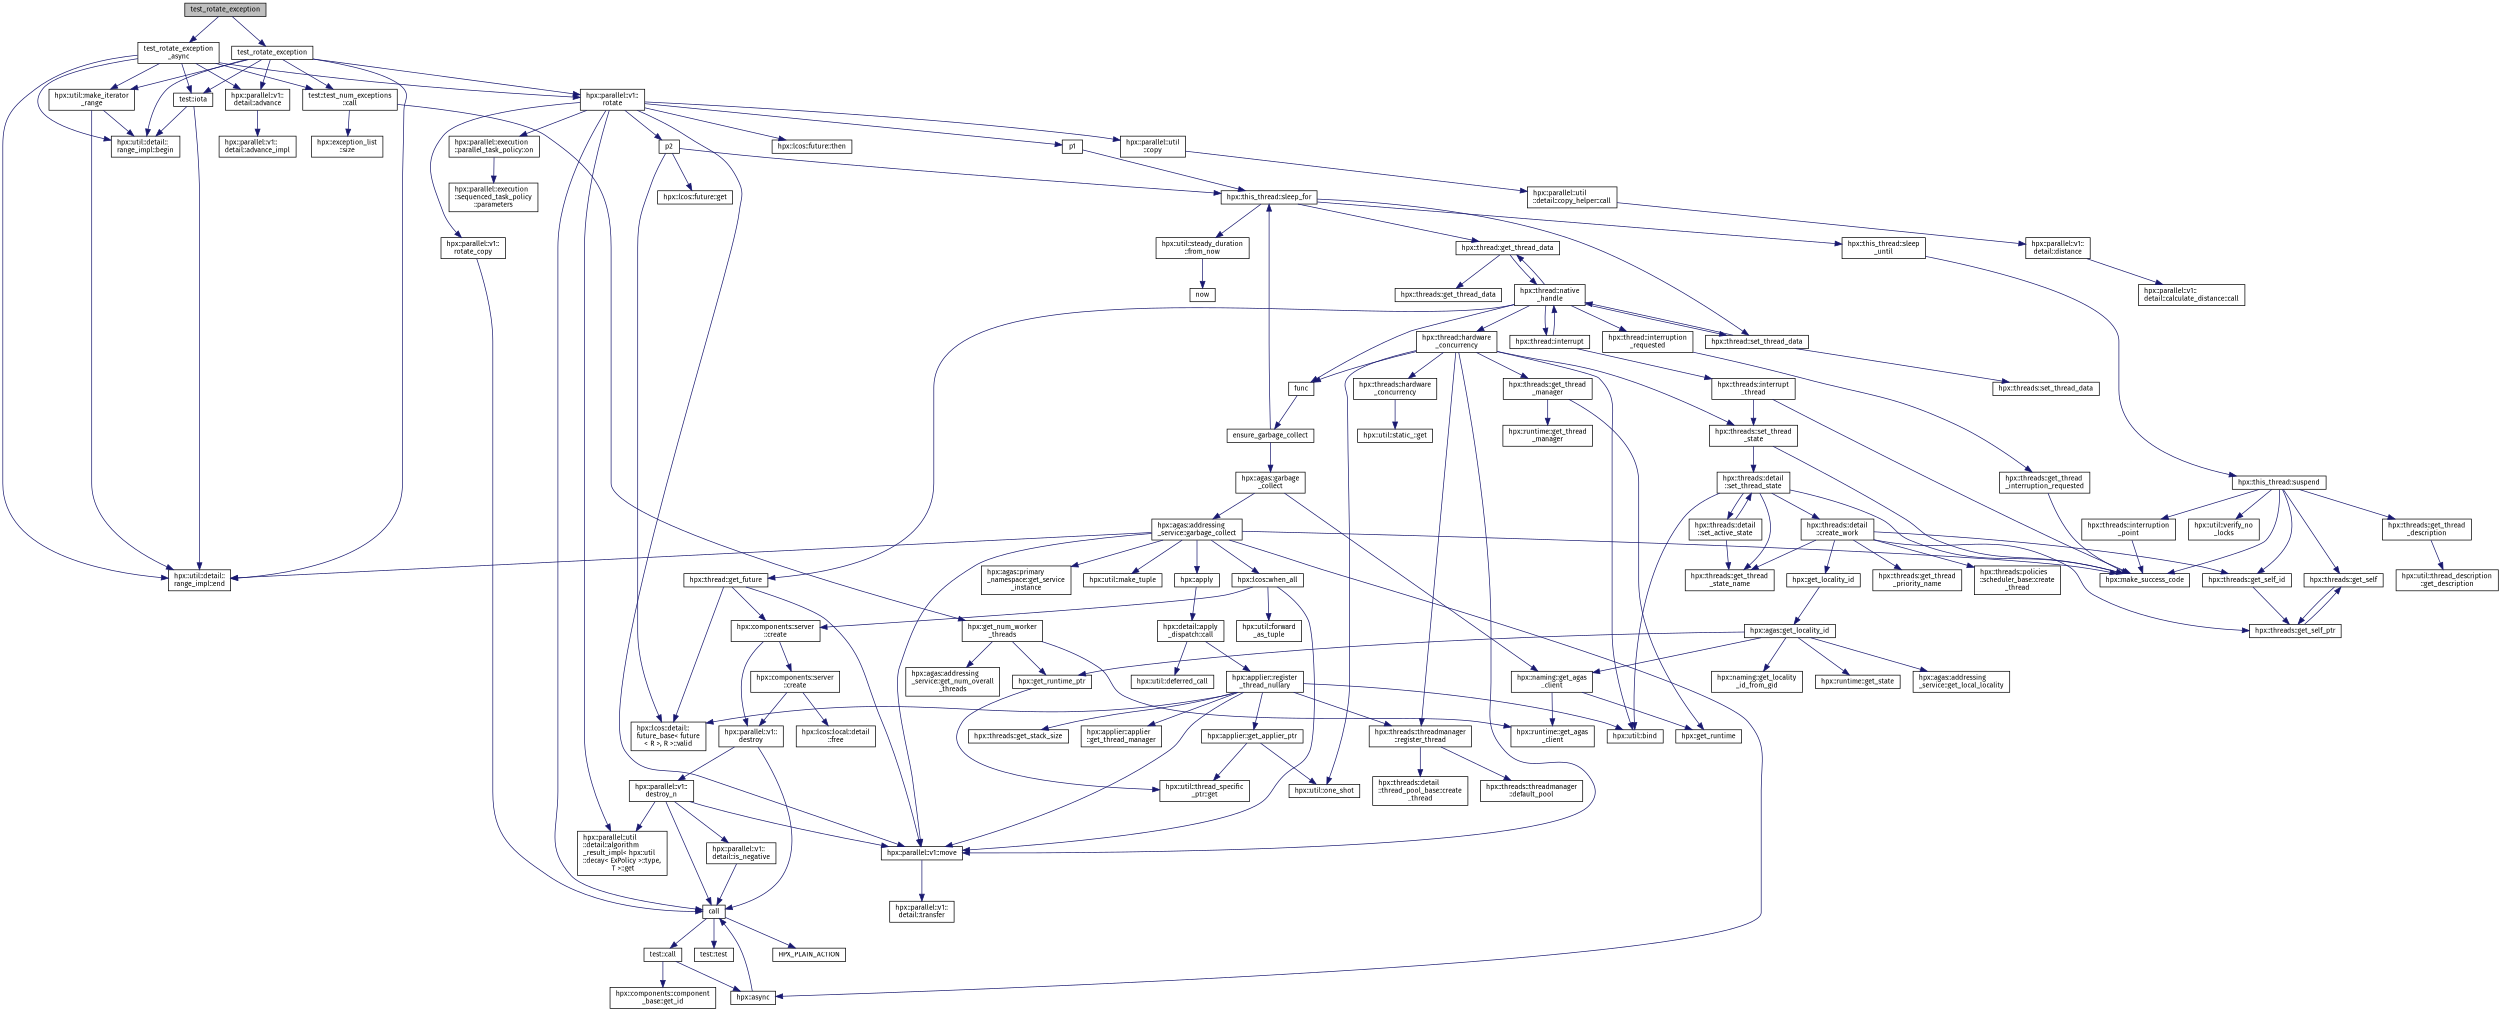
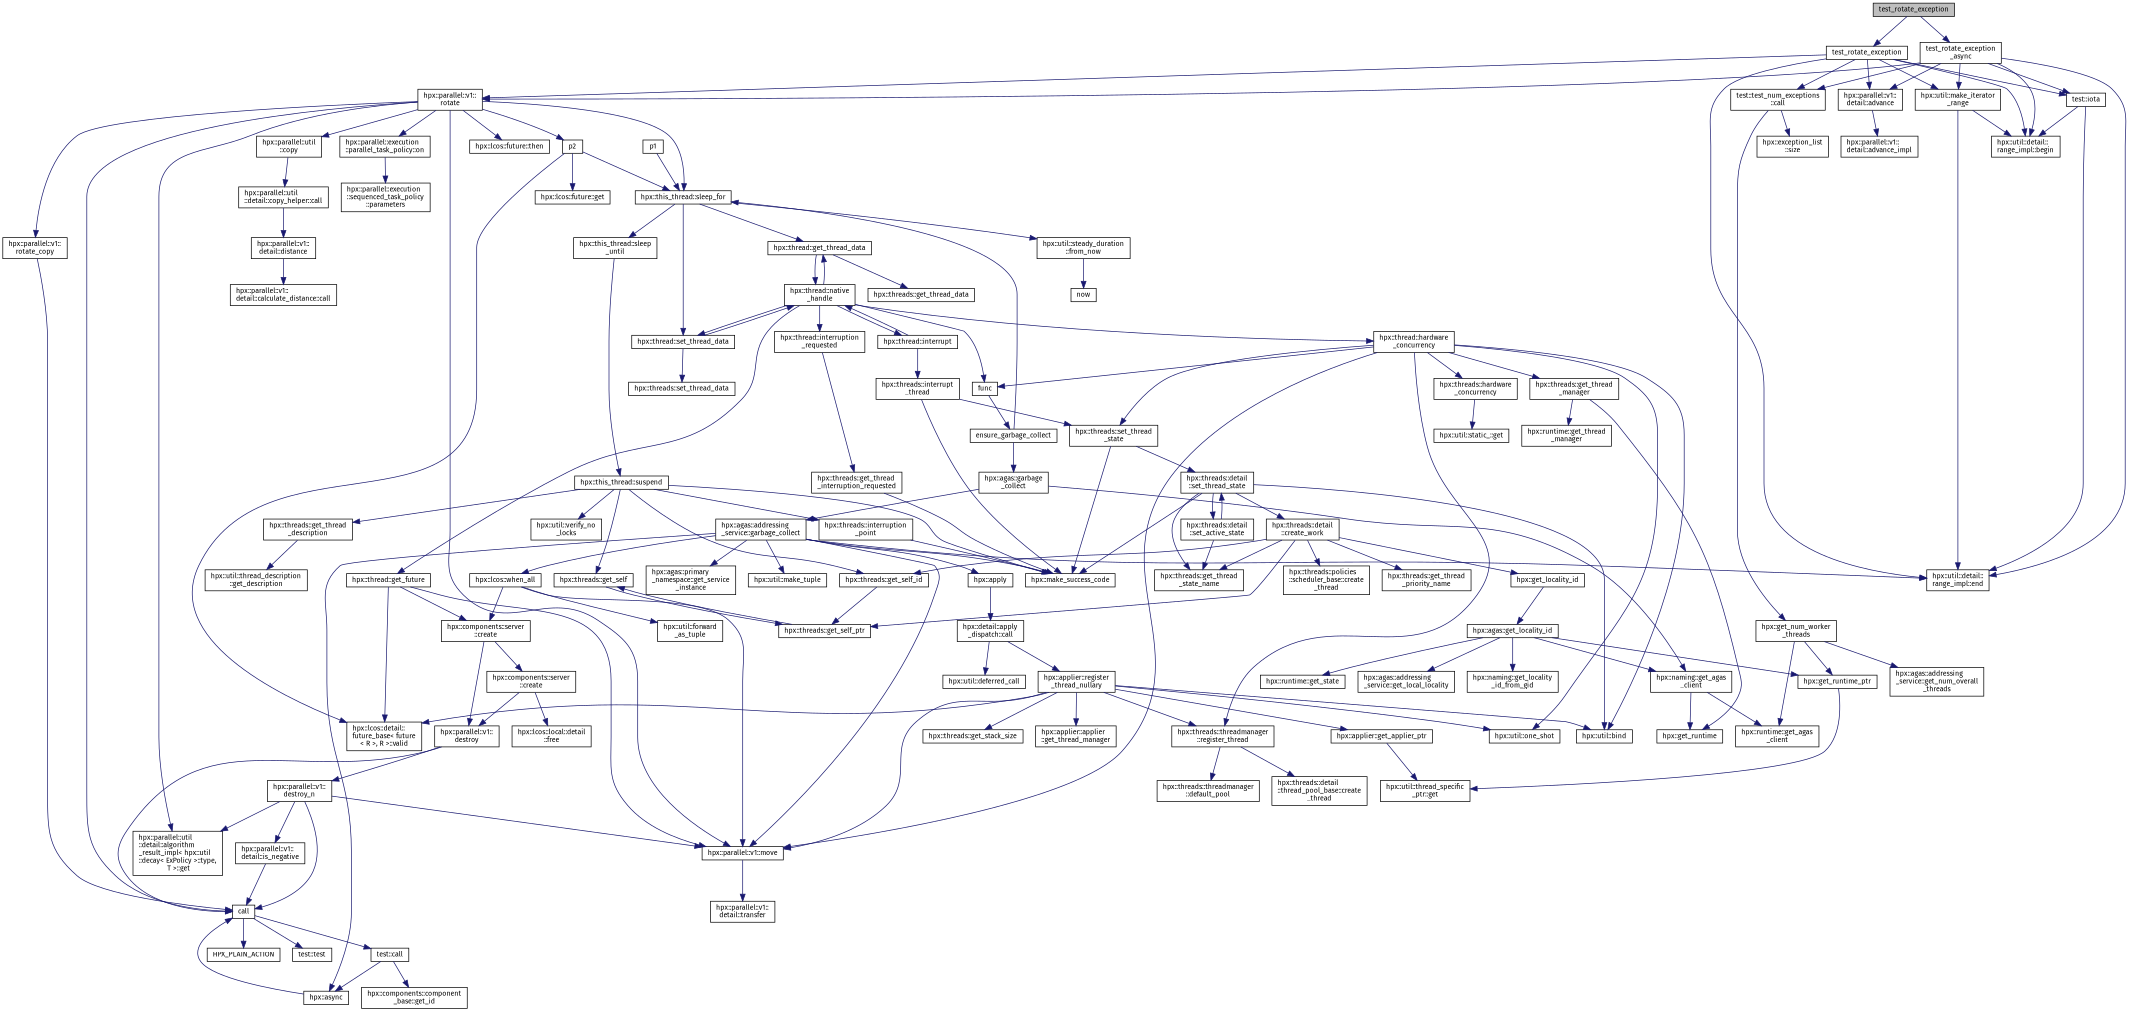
(850, 124) -> (603, 113)
(1285, 762) -> (1300, 705)
